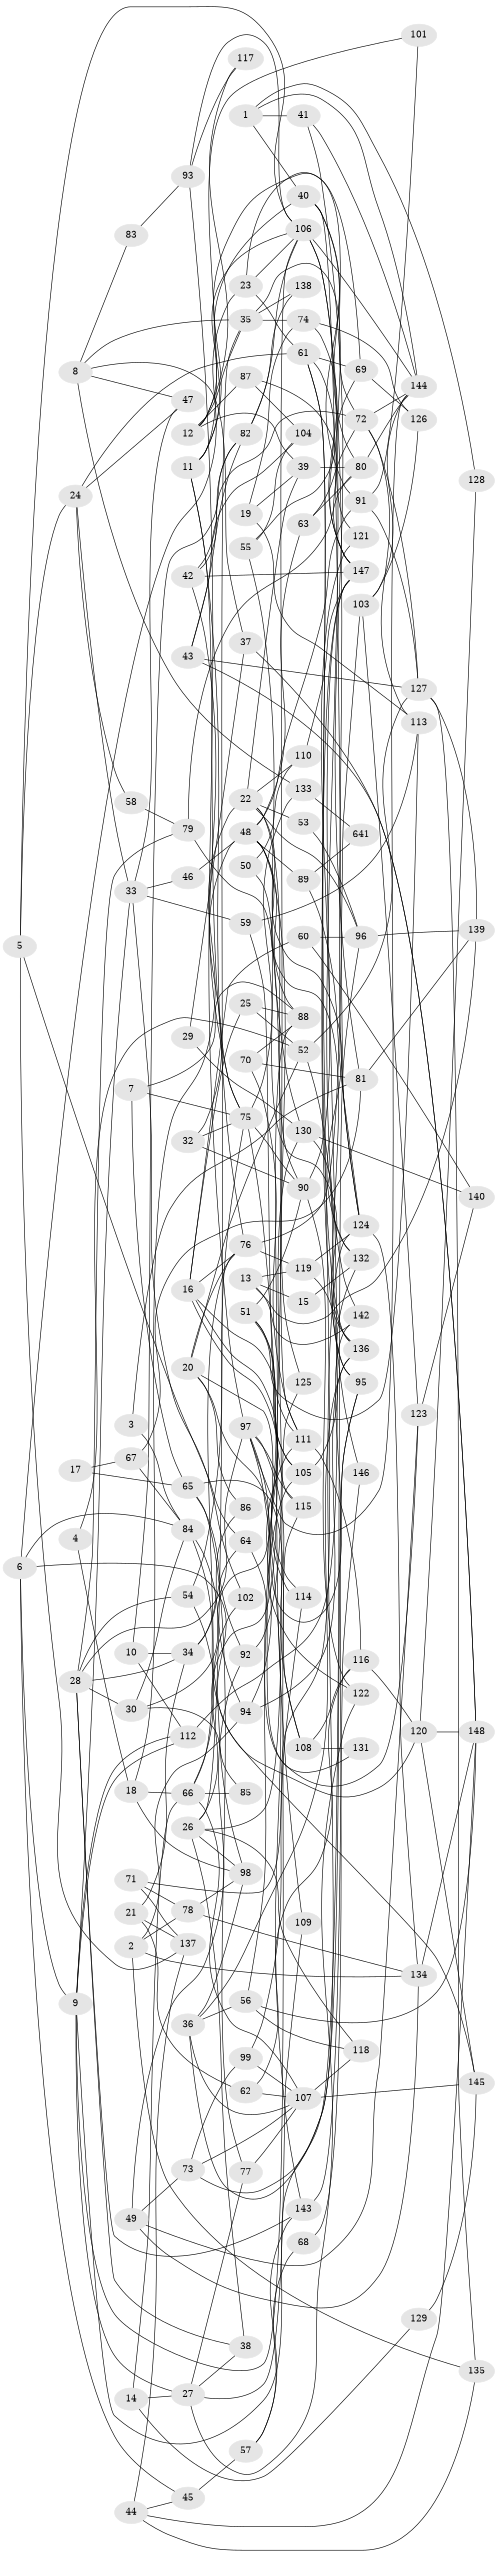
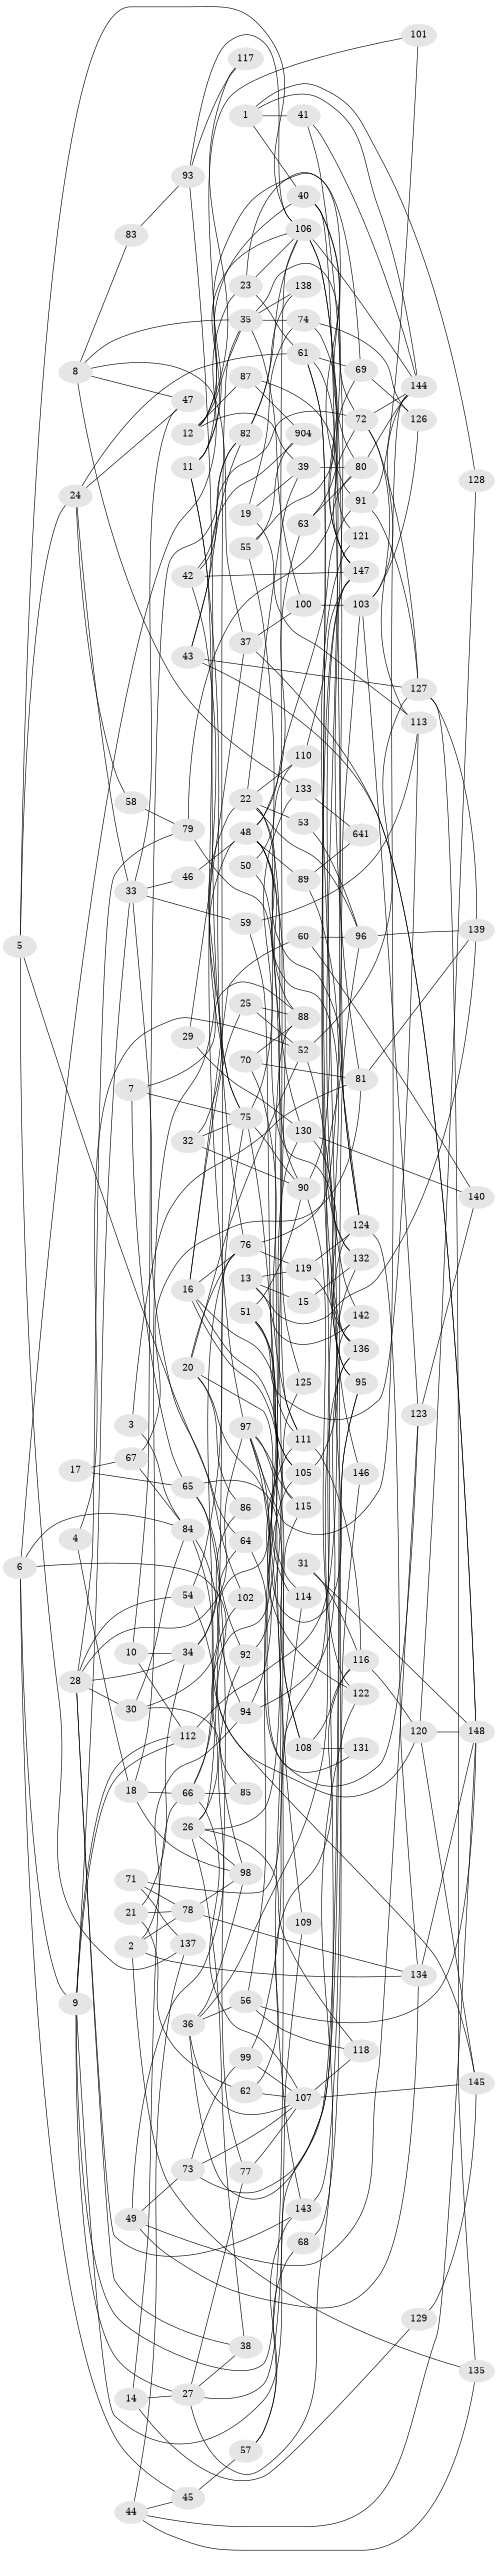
(304, 434) -> (304, 434)
none -> (304, 605)
none -> (304, 1564)
(164, 1931) -> (164, 1912)
